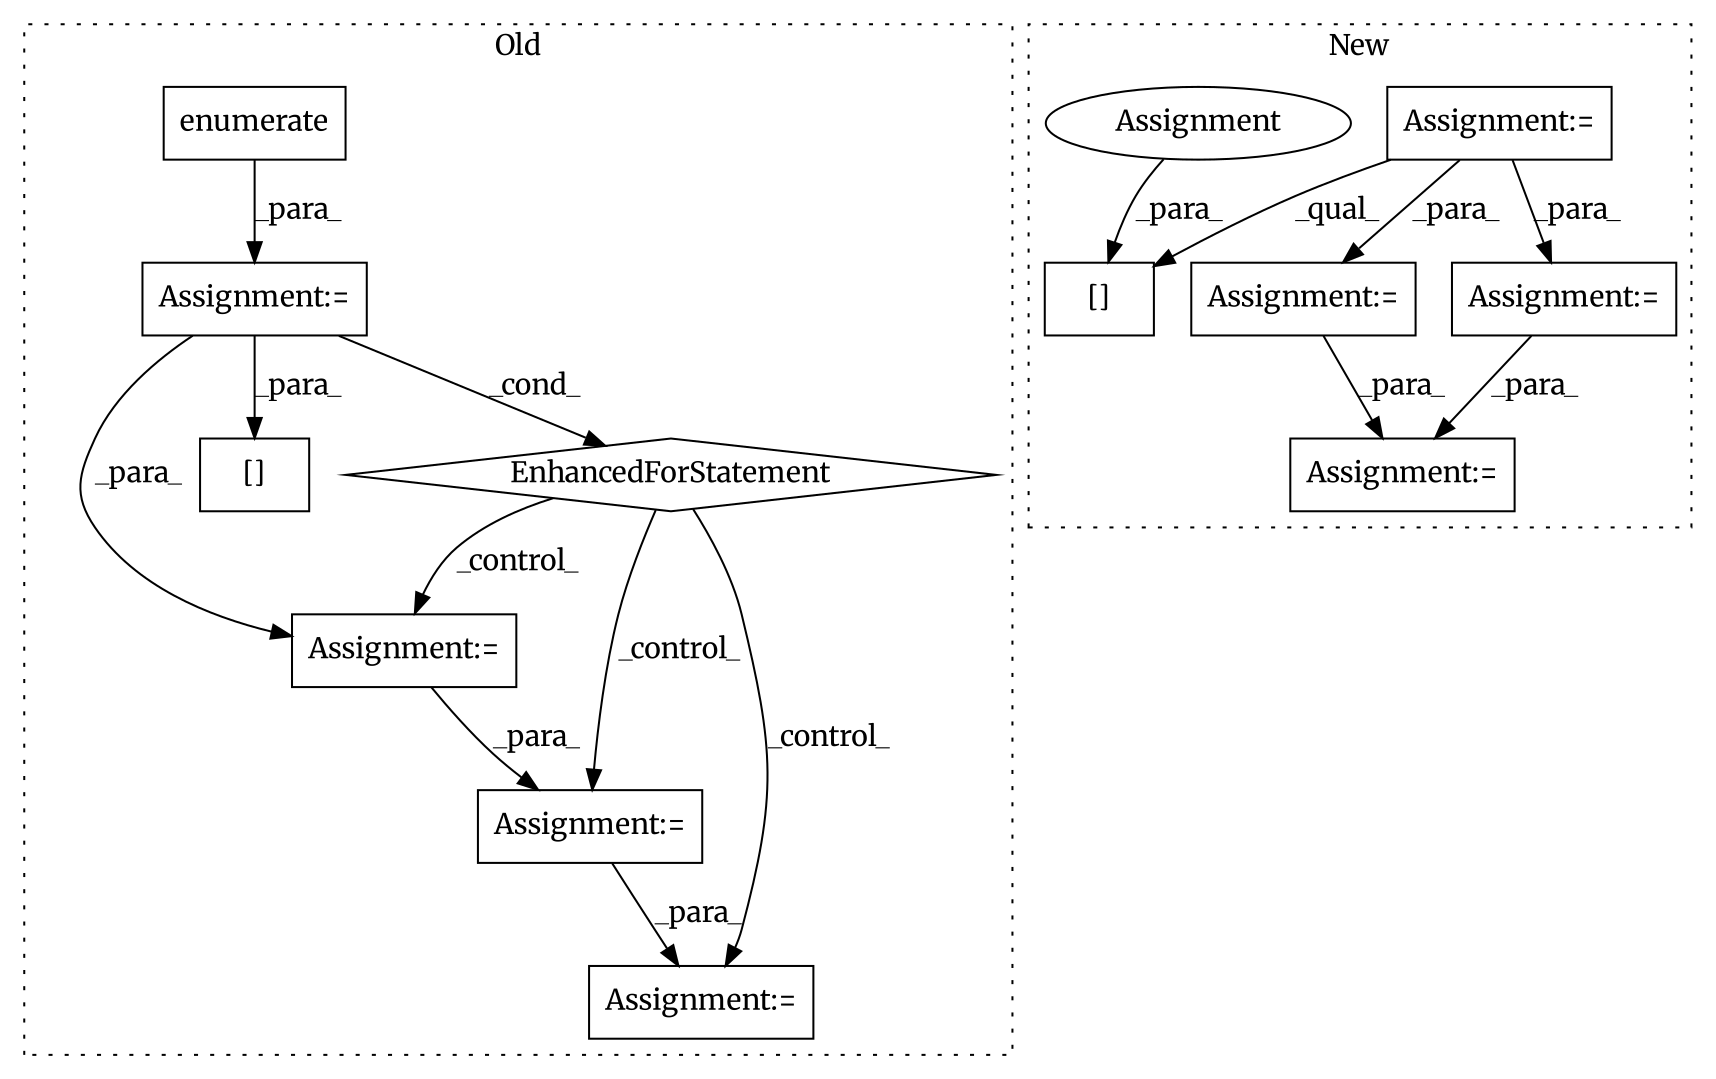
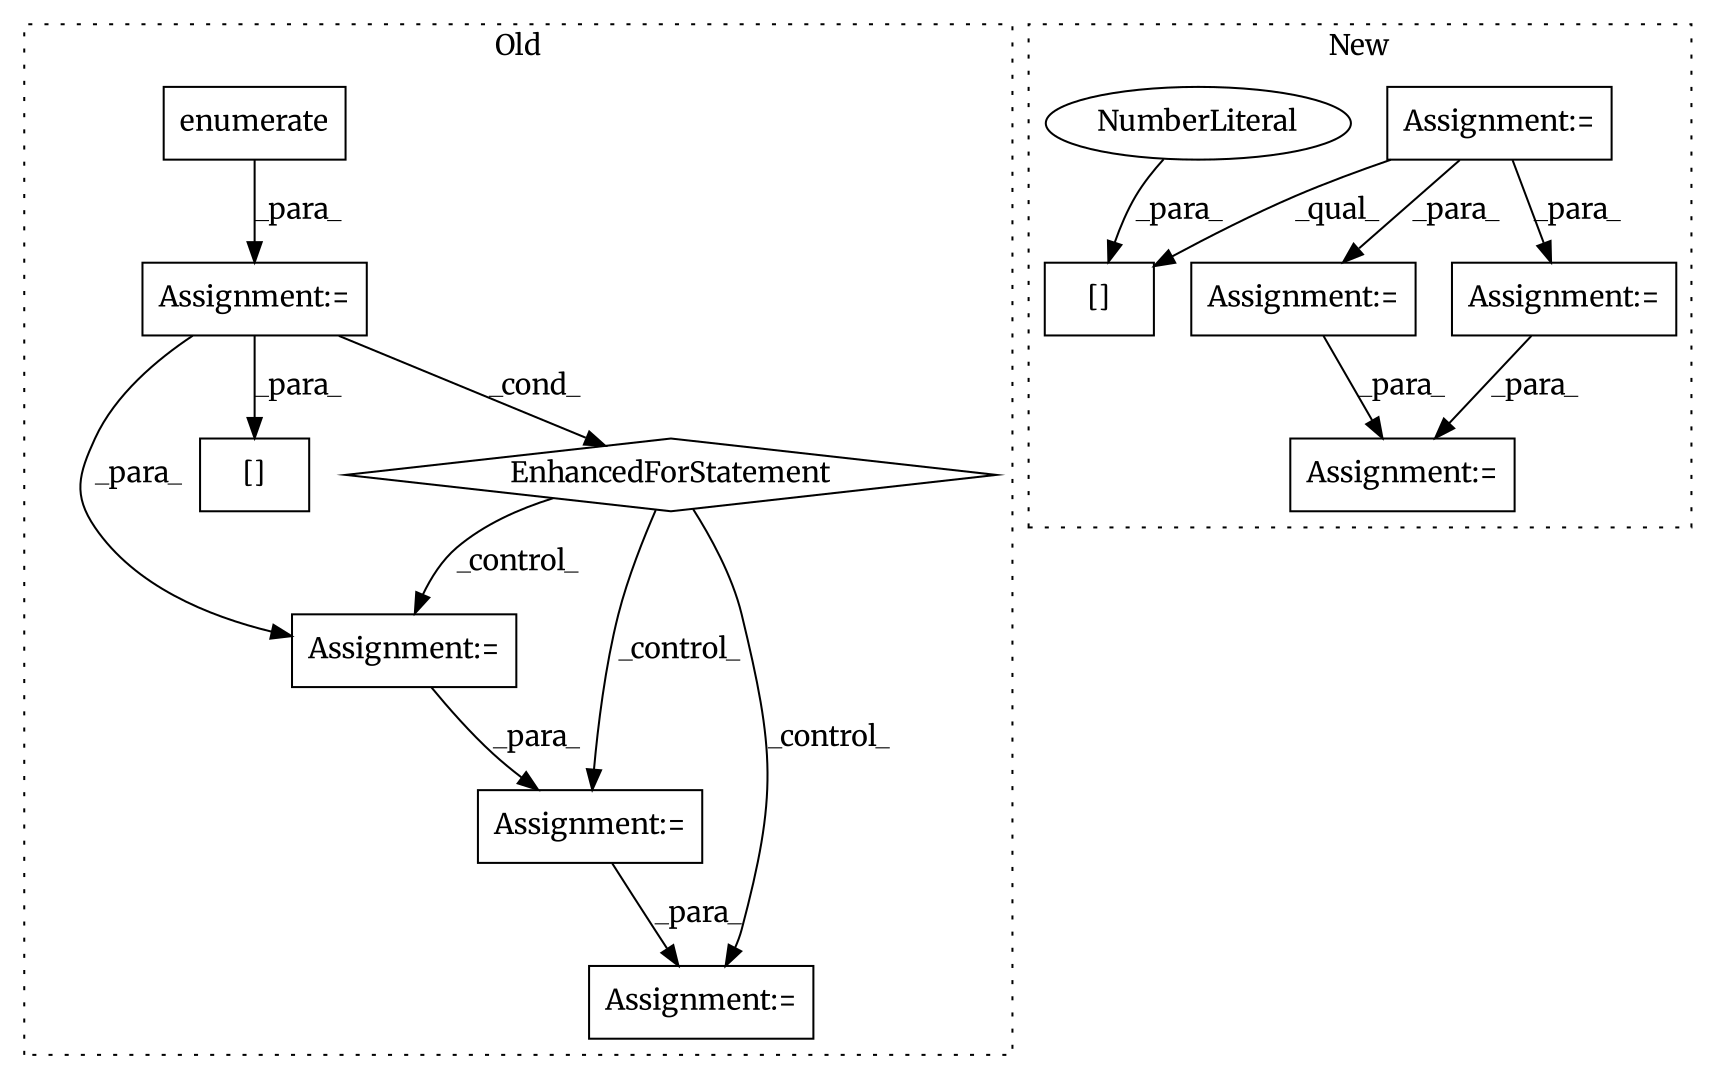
(1198, 123) -> (1198, 123)
